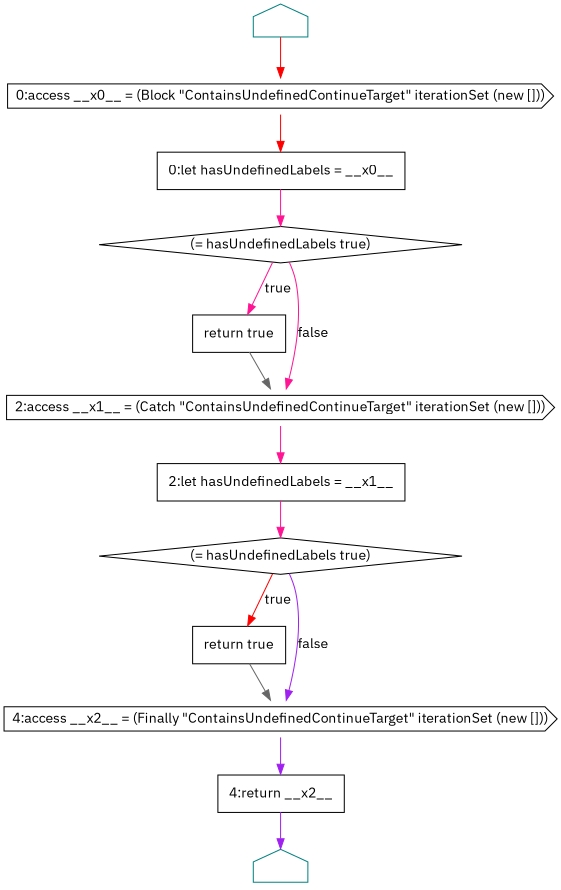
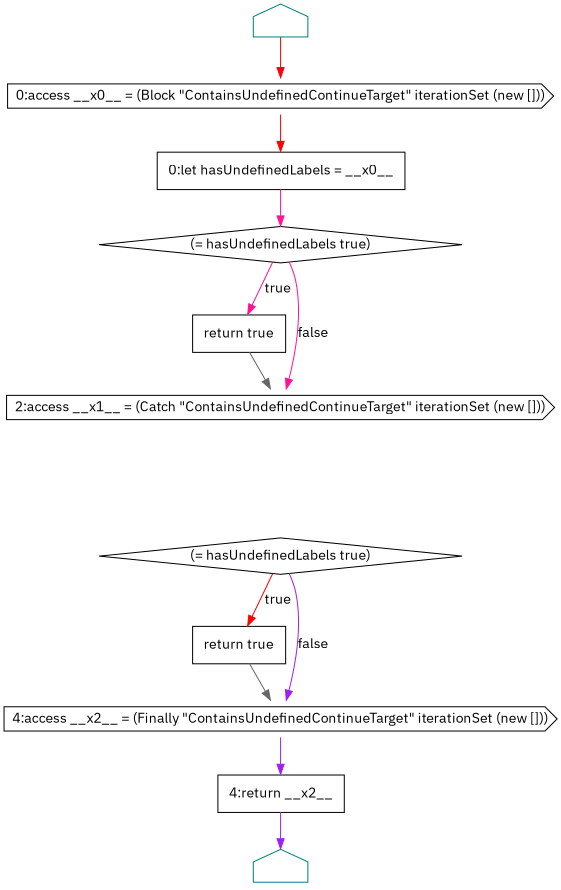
(281, 482) -> none
